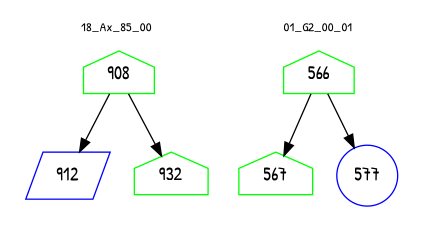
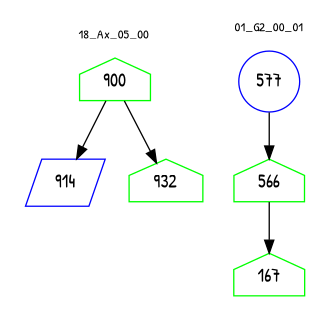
(117, 28) -> (114, 35)
(119, 74) -> (115, 82)
(338, 115) -> (269, 129)
(68, 176) -> (65, 183)
(276, 176) -> (269, 277)
